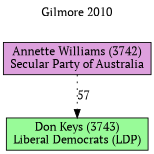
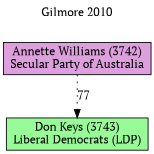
(84, 96) -> (84, 96)
